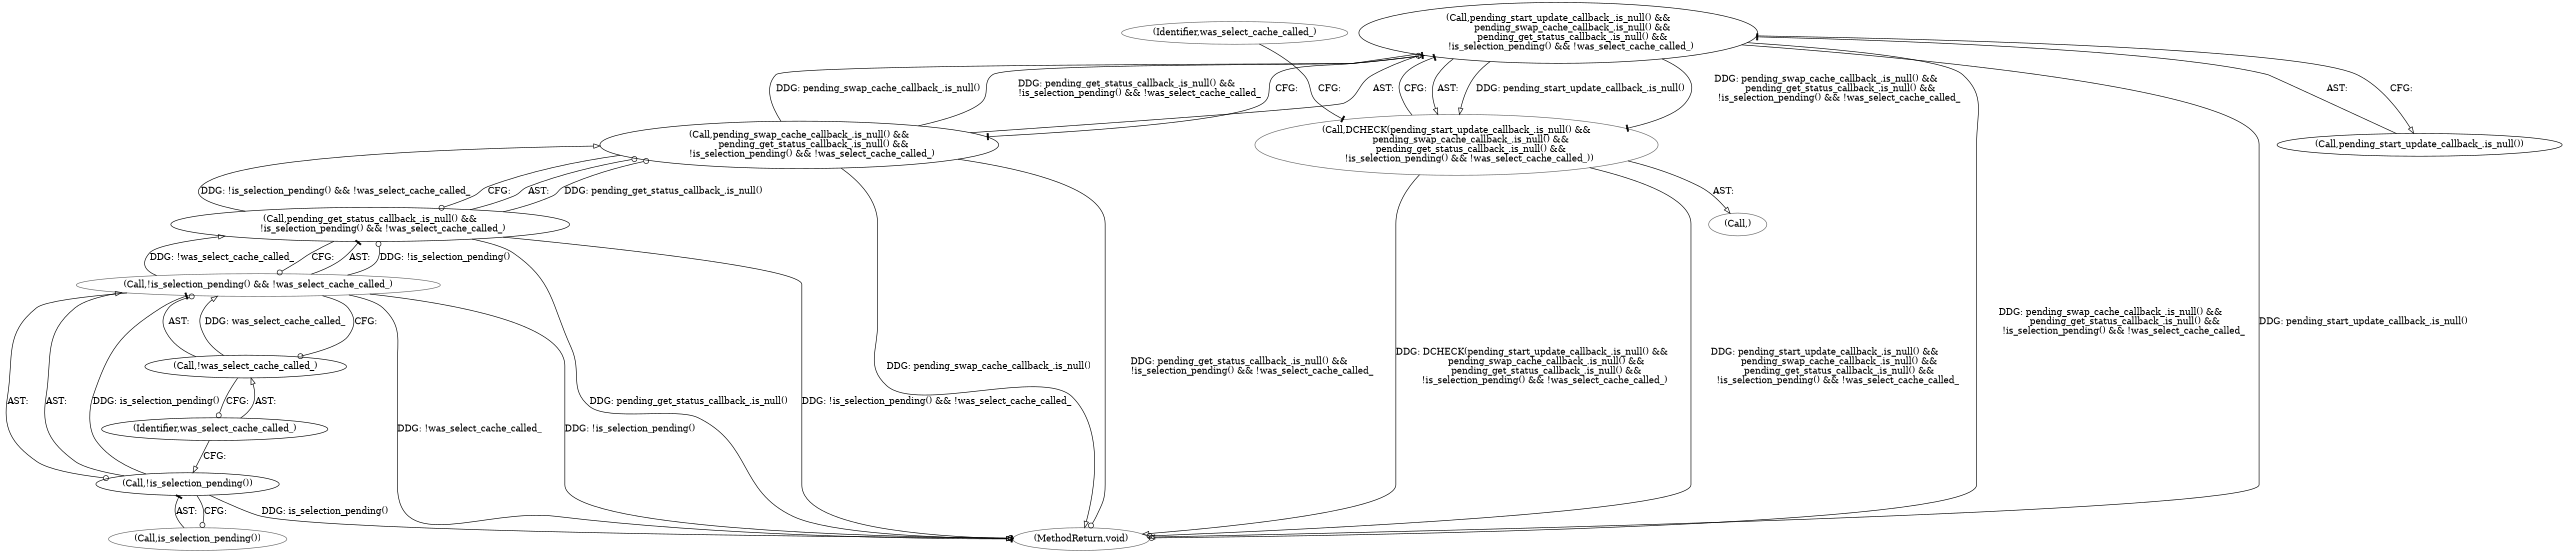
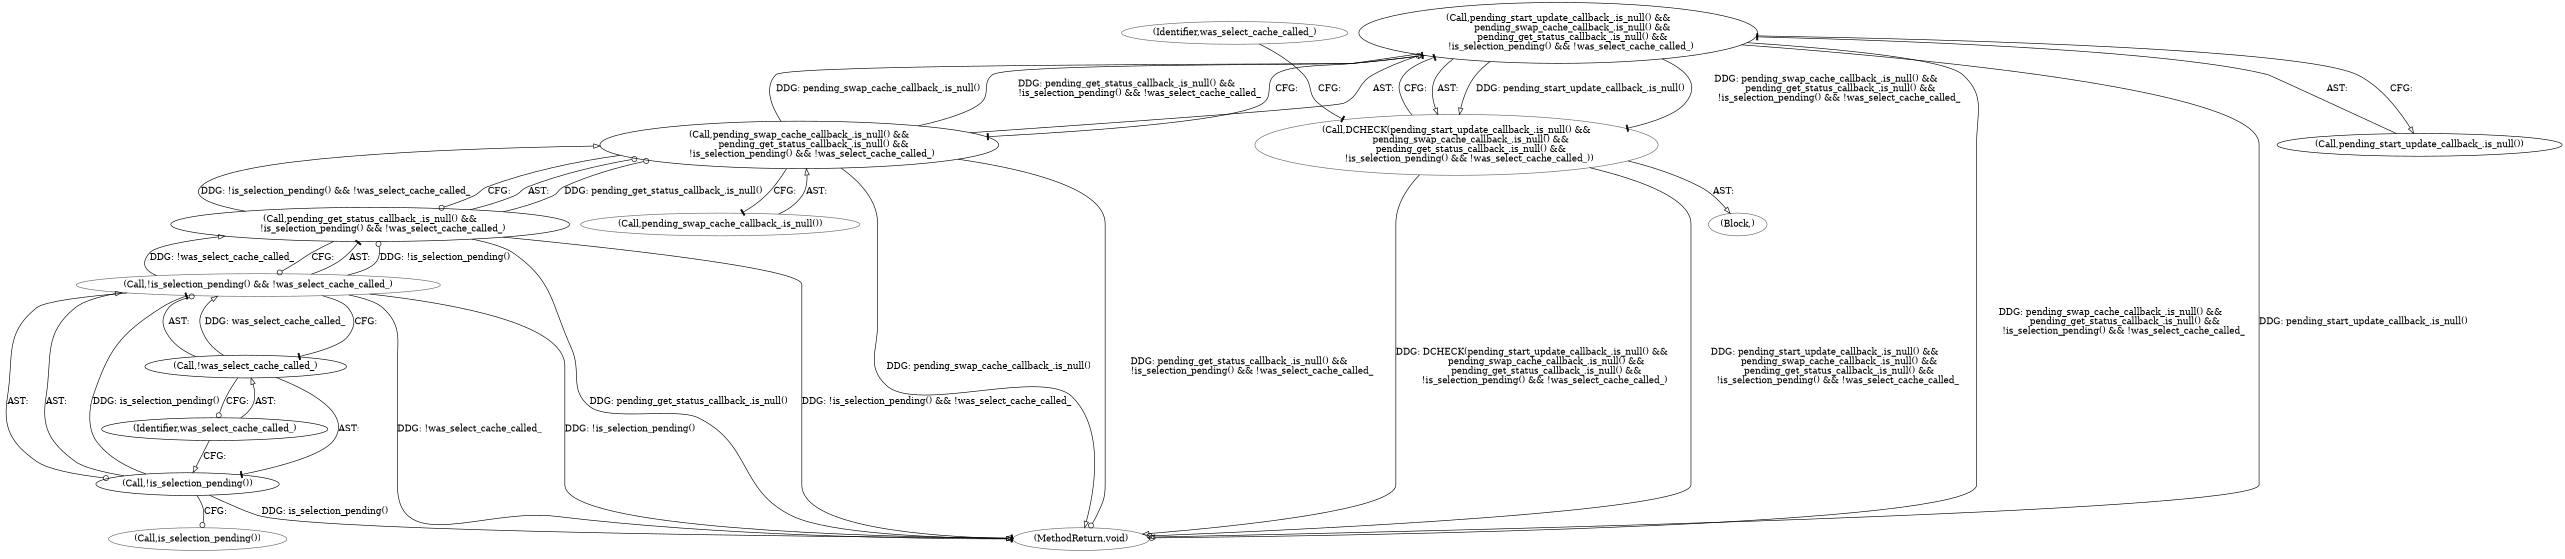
none -> (720, 224)
(1738, 224) -> (1738, 224)
(350, 333) -> (350, 333)
(176, 514) -> (334, 440)
(606, 533) -> (606, 533)
